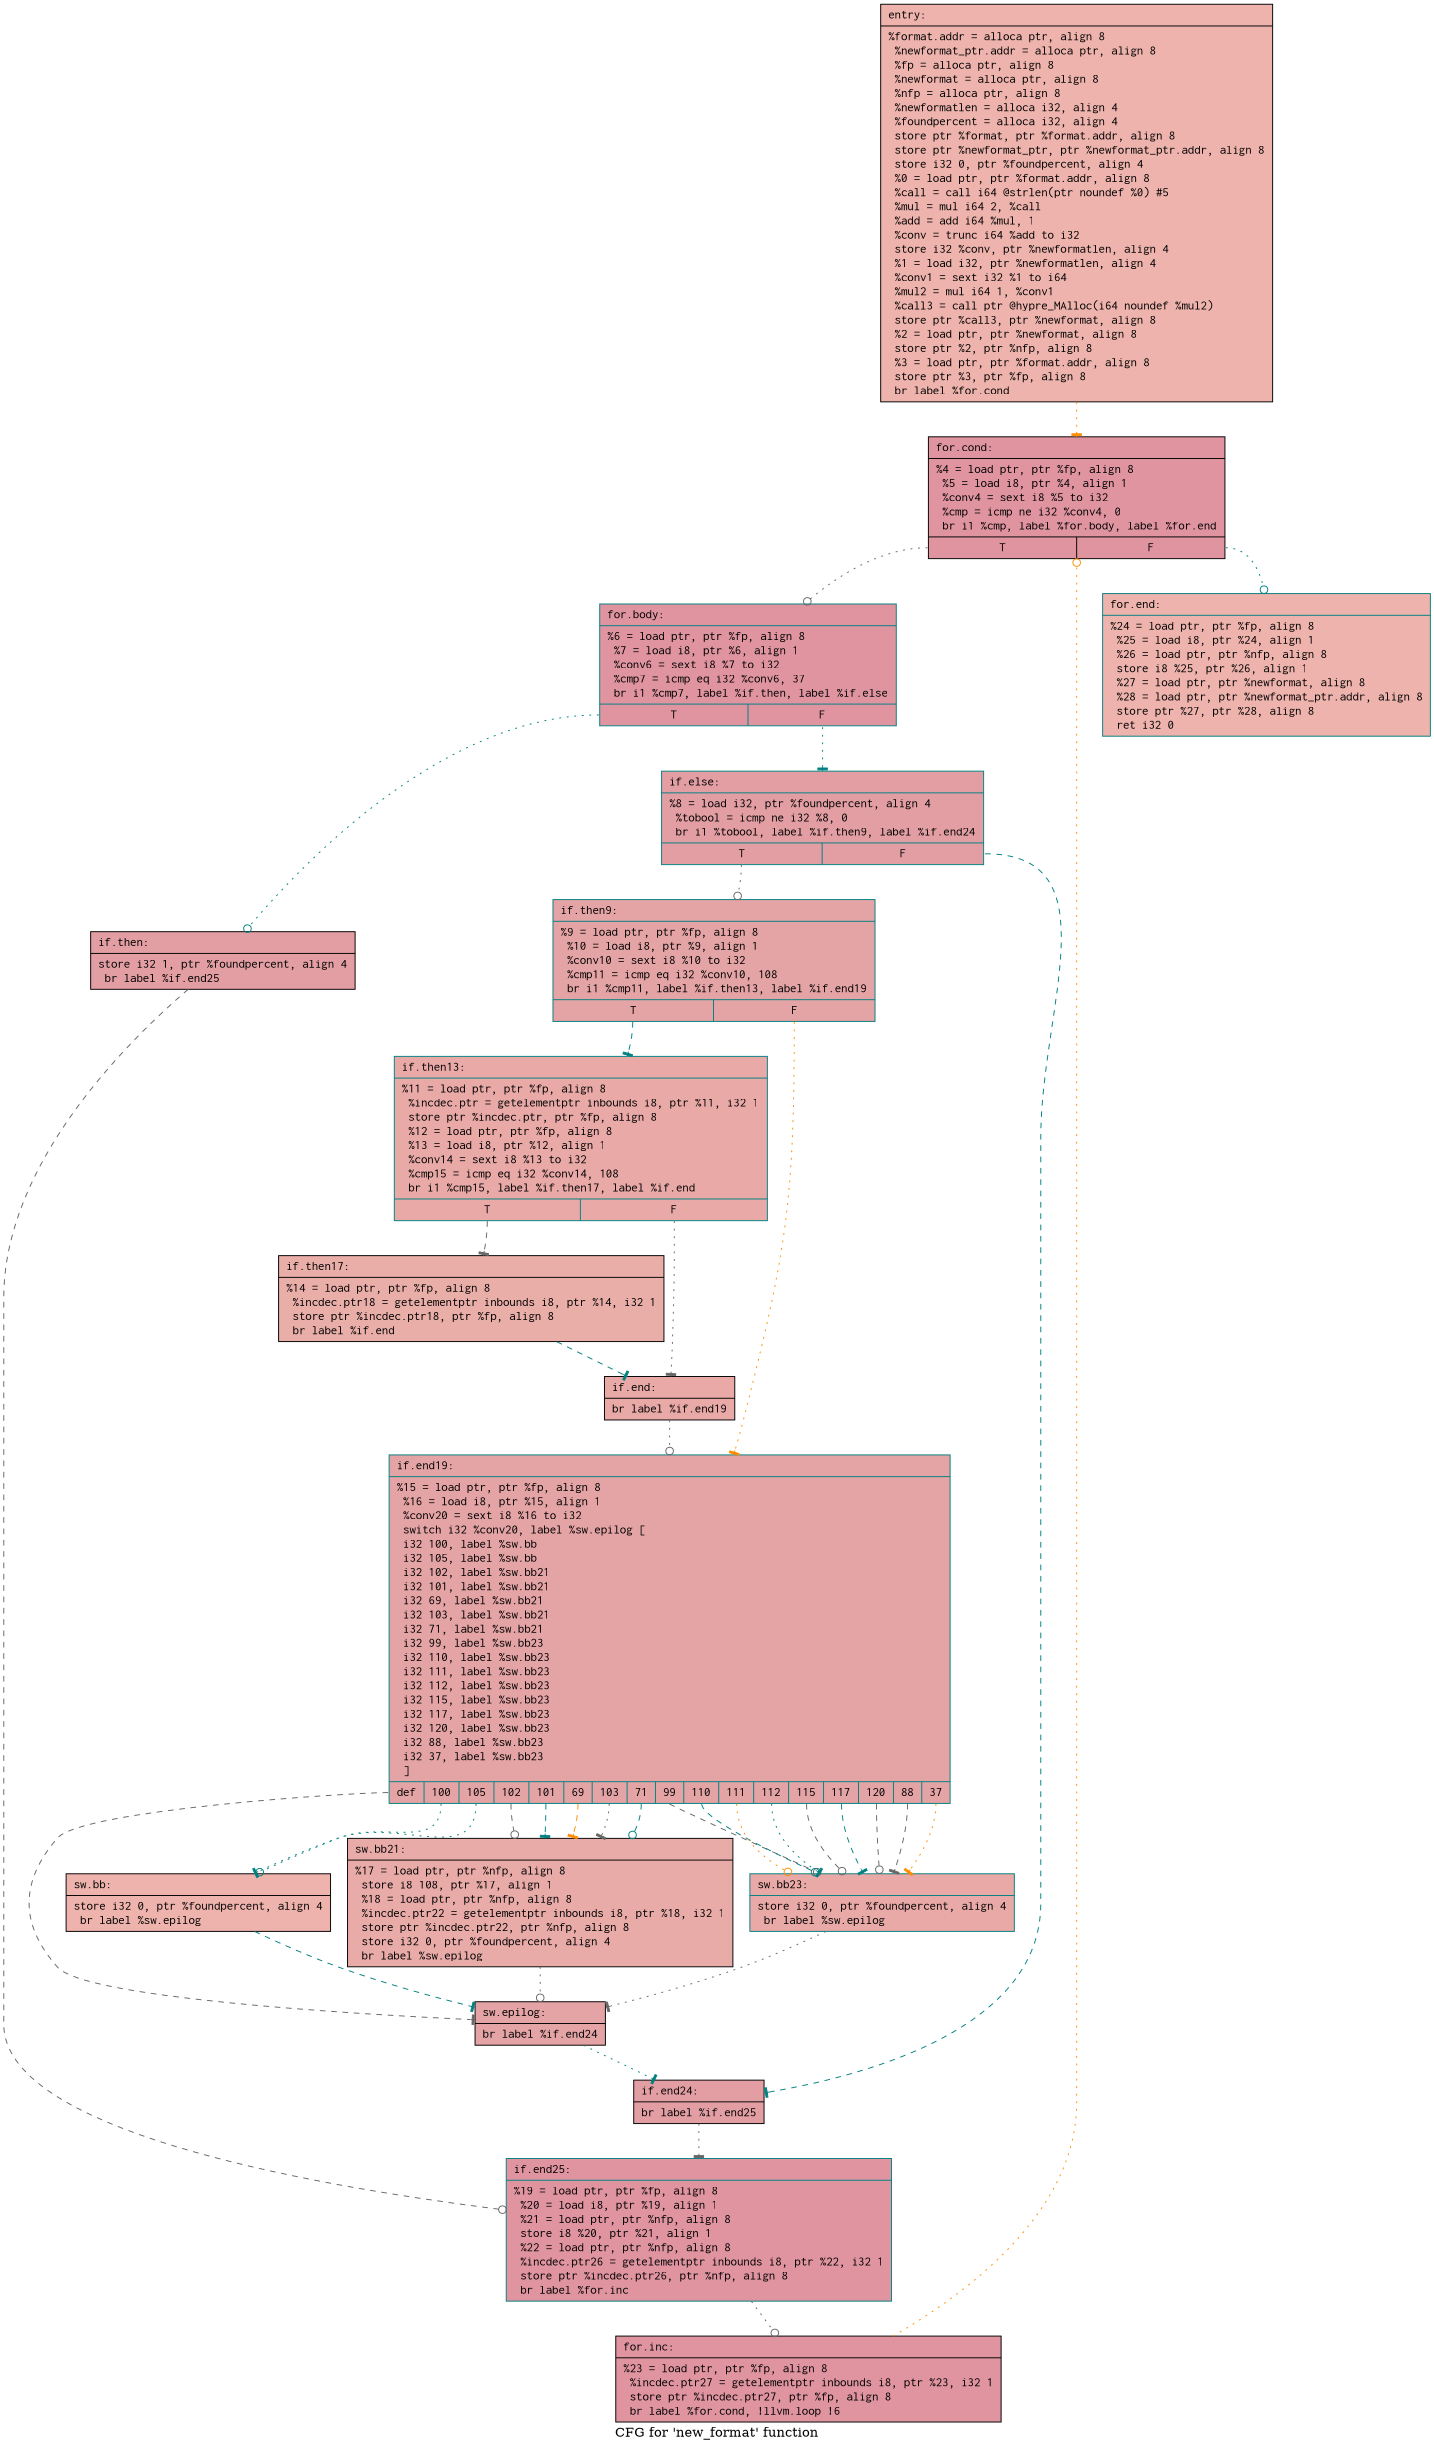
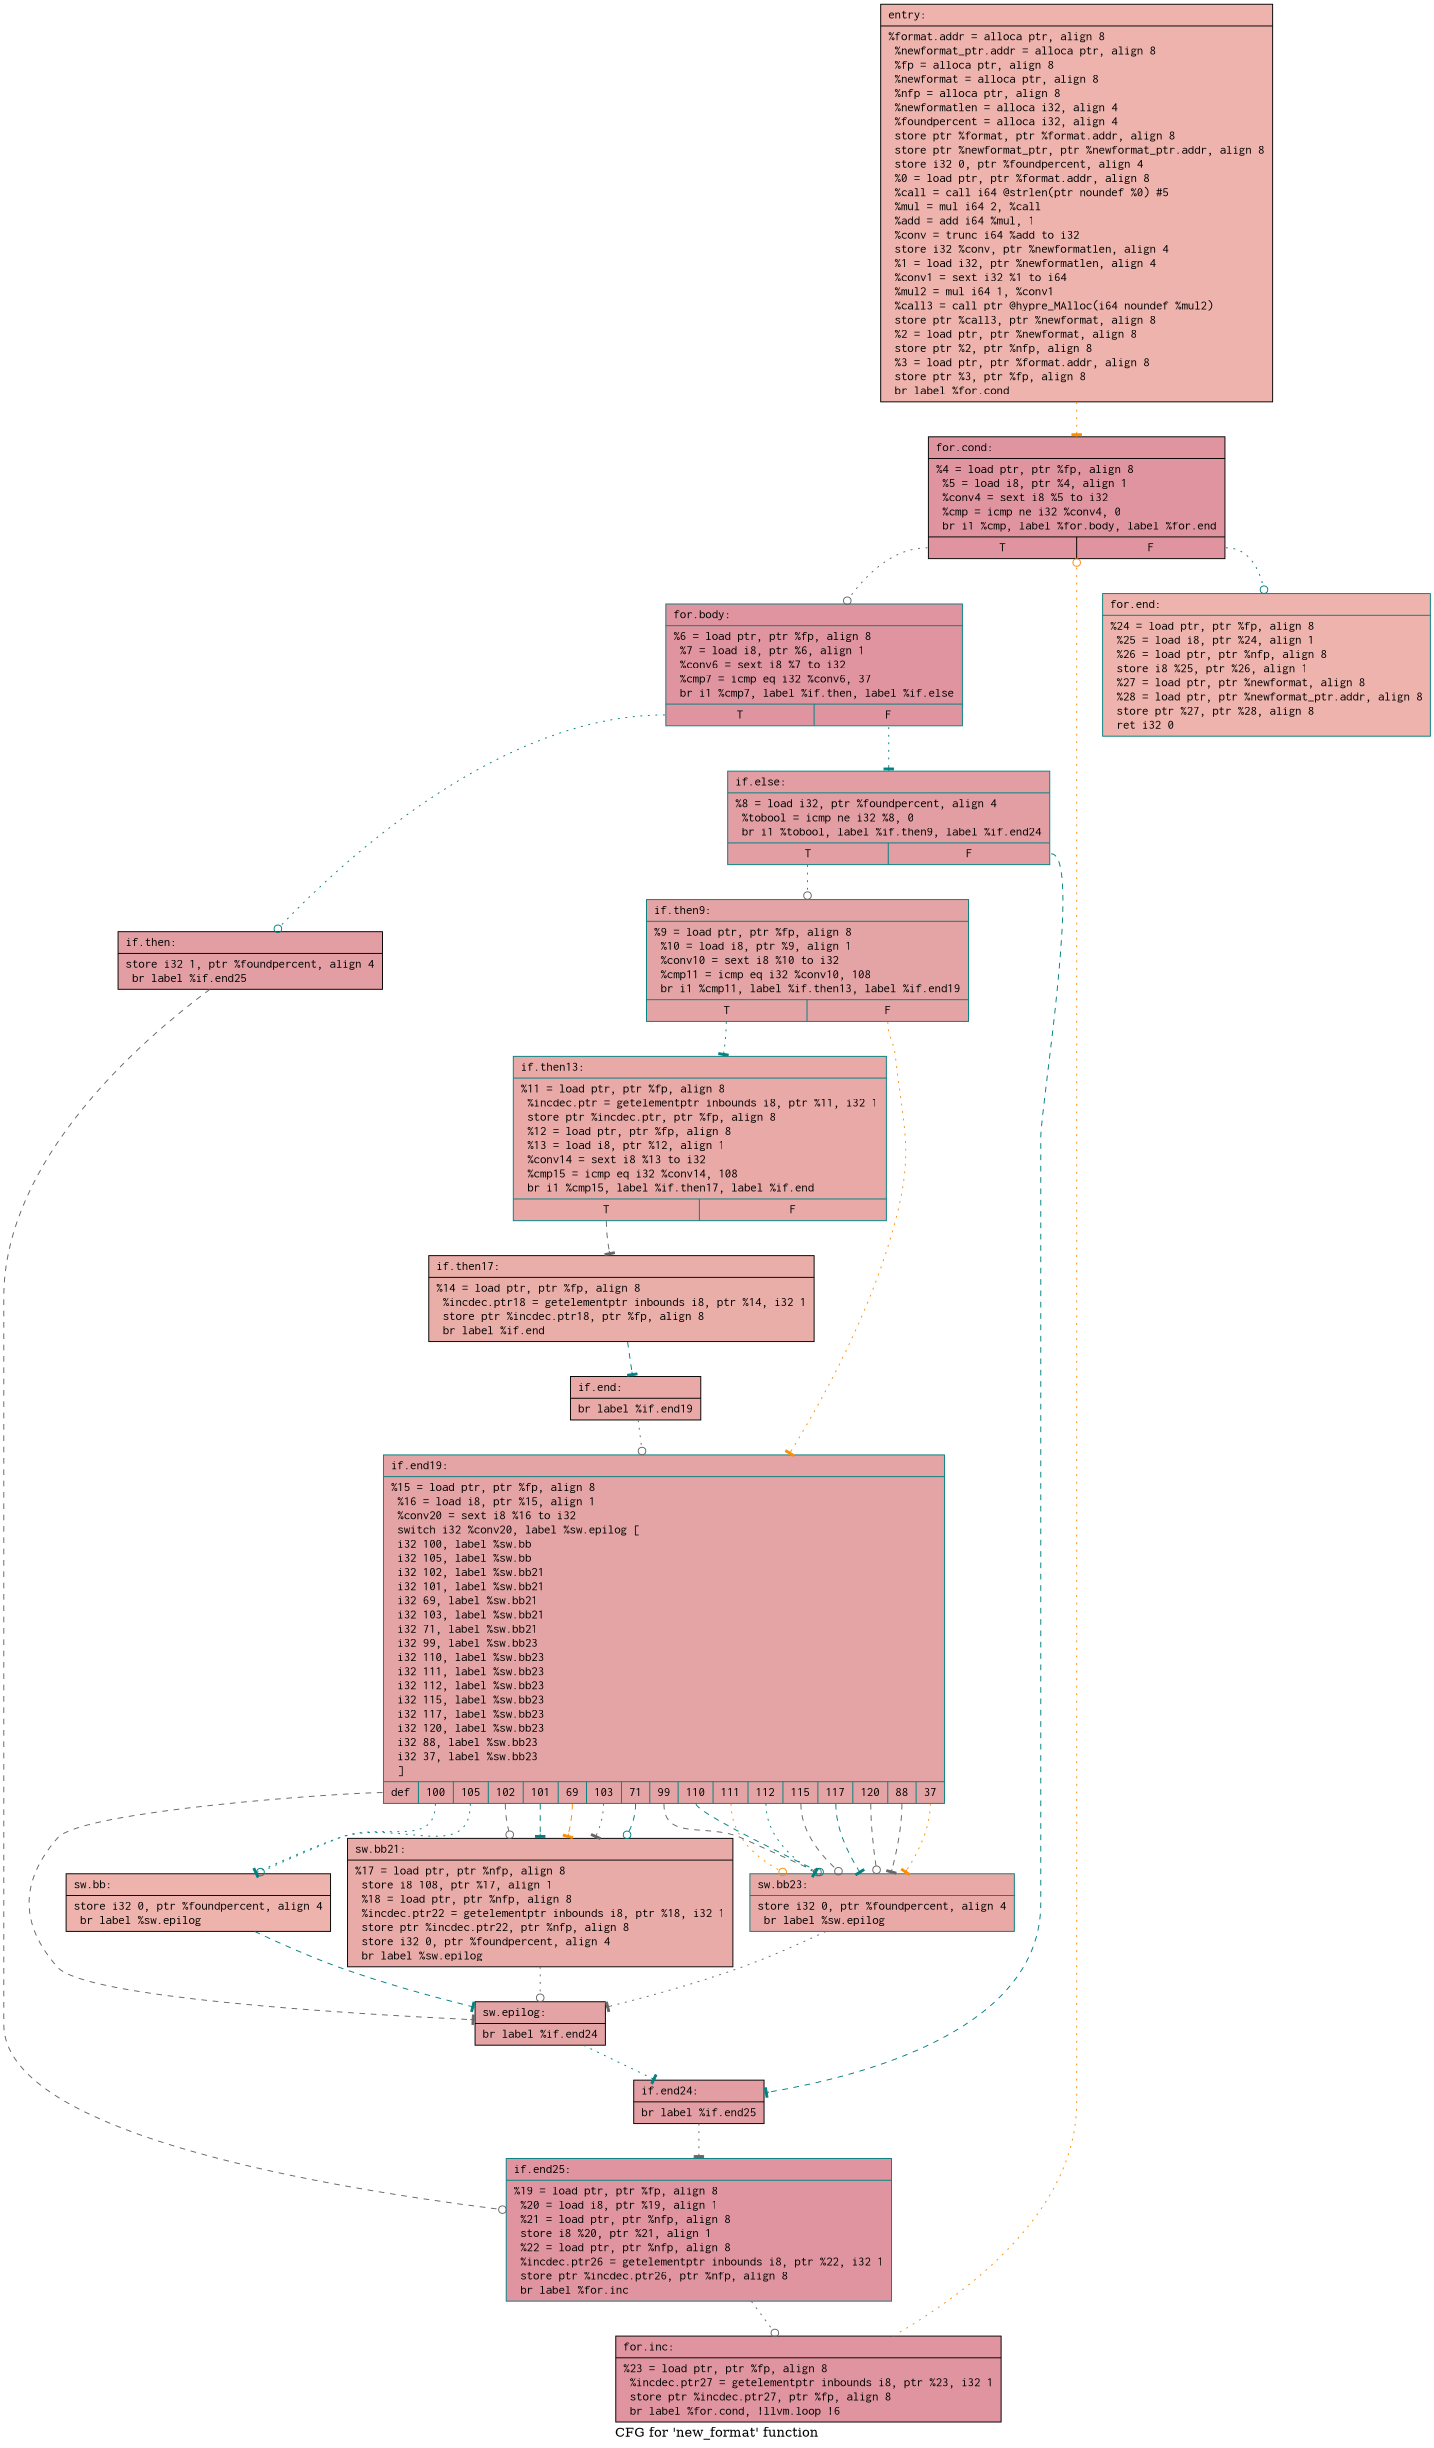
(632, 1037) -> (726, 1037)
(674, 1296) -> none
